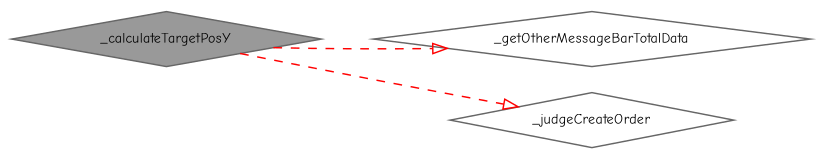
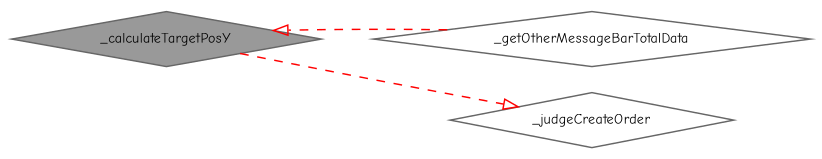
(353, 49) -> (368, 29)
